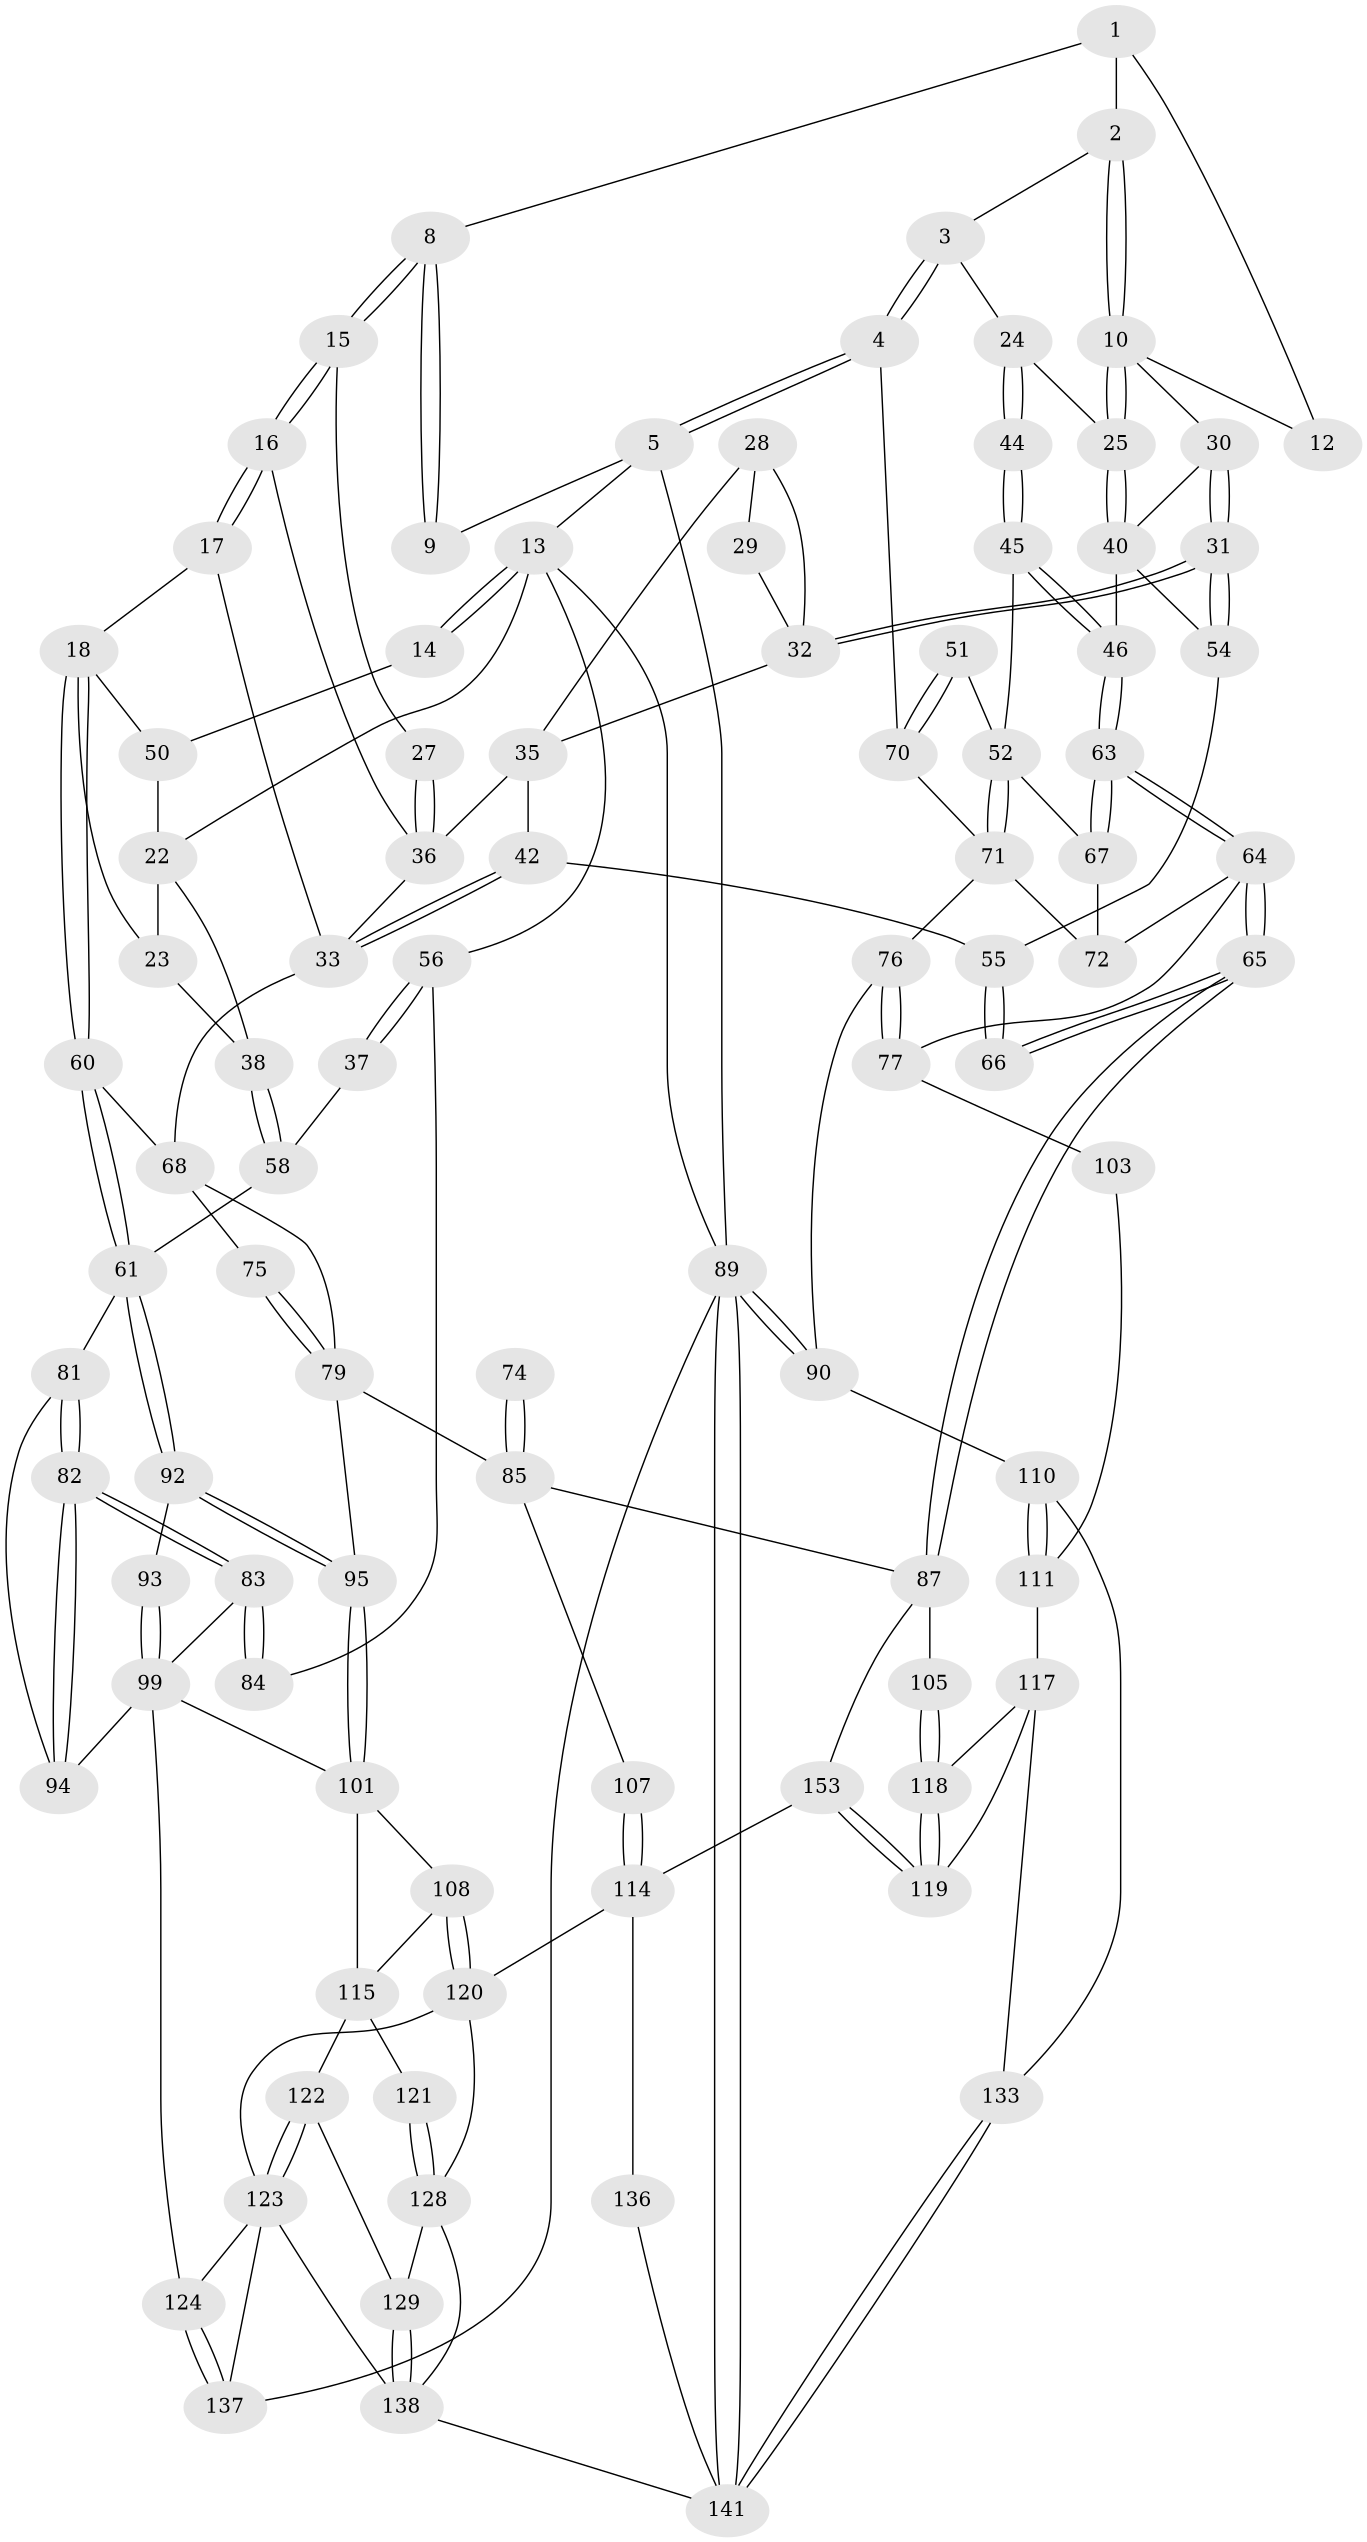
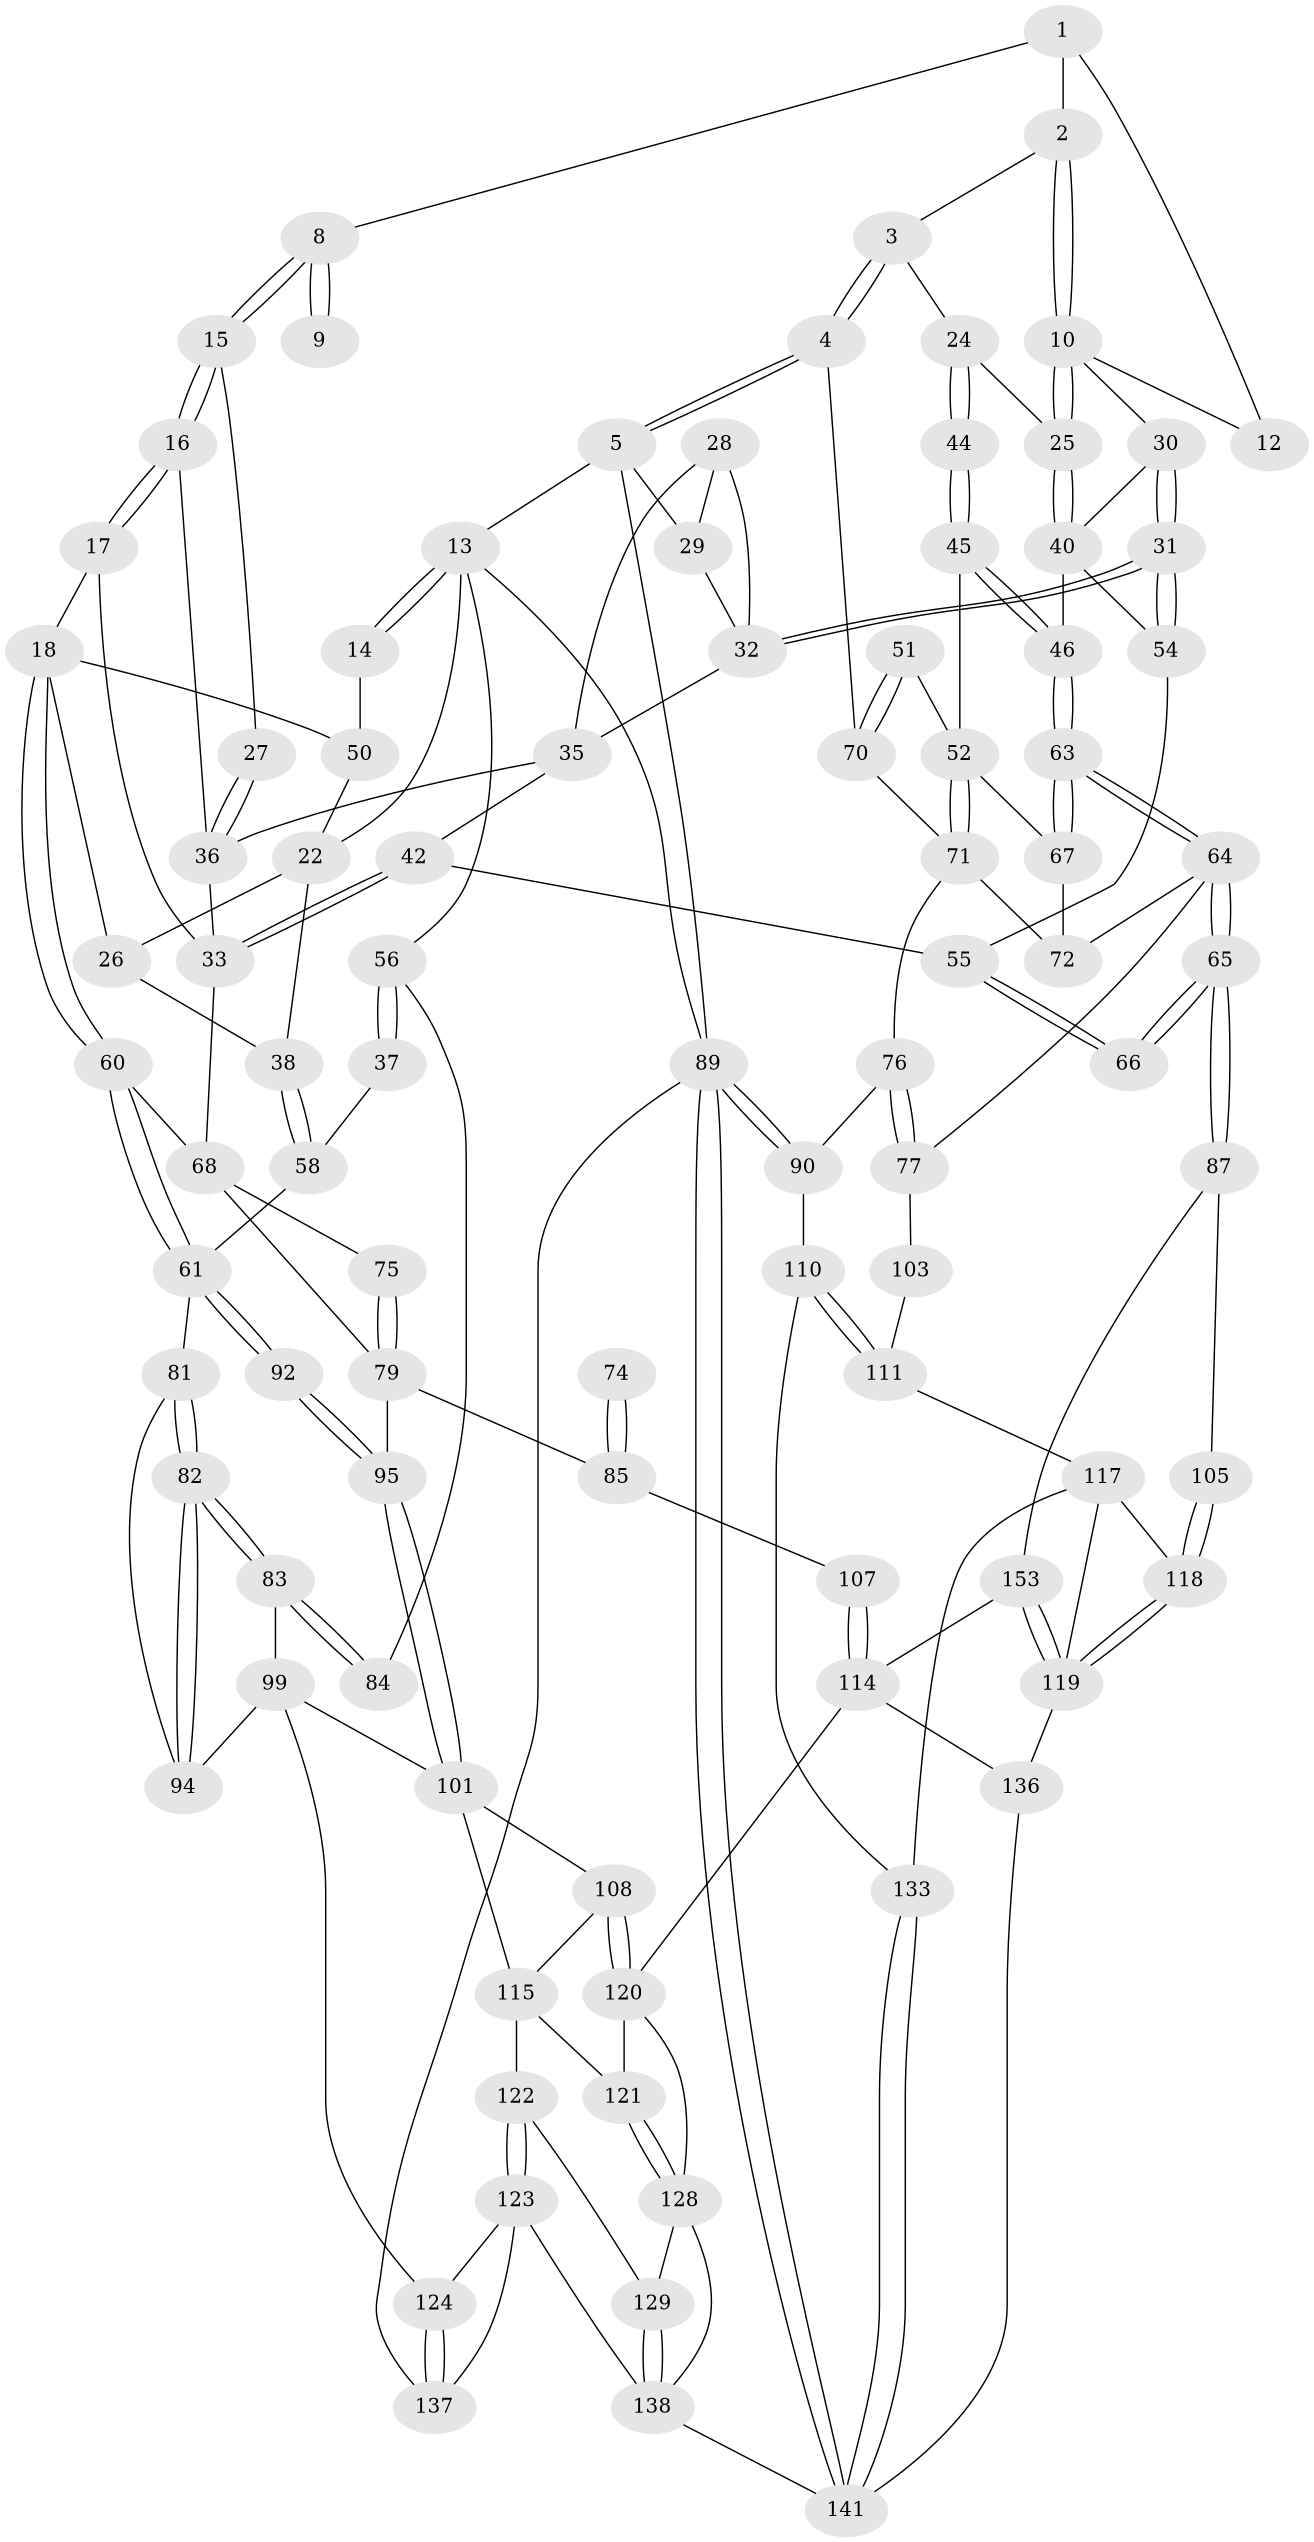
(542, 496) -> (652, 492)
(158, 961) -> (112, 961)
(731, 1531) -> none
(151, 1581) -> none
none -> (1042, 1736)
(285, 2043) -> (624, 2046)
